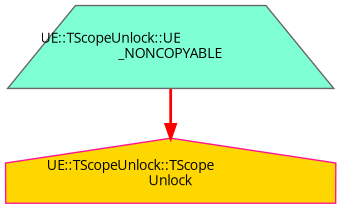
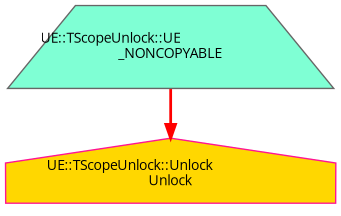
(171, 174) -> (171, 174)
